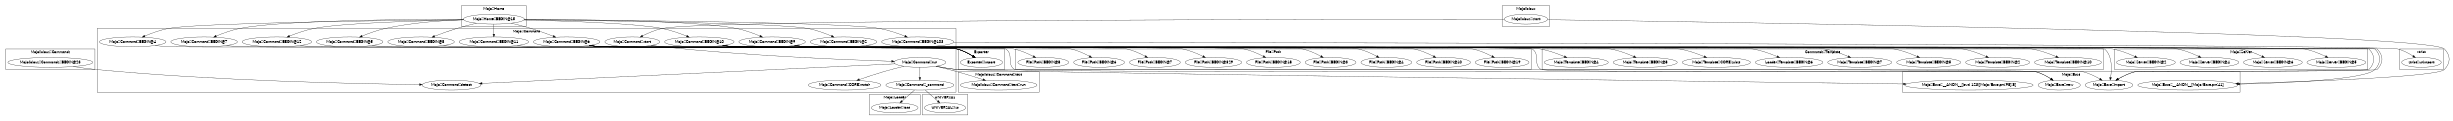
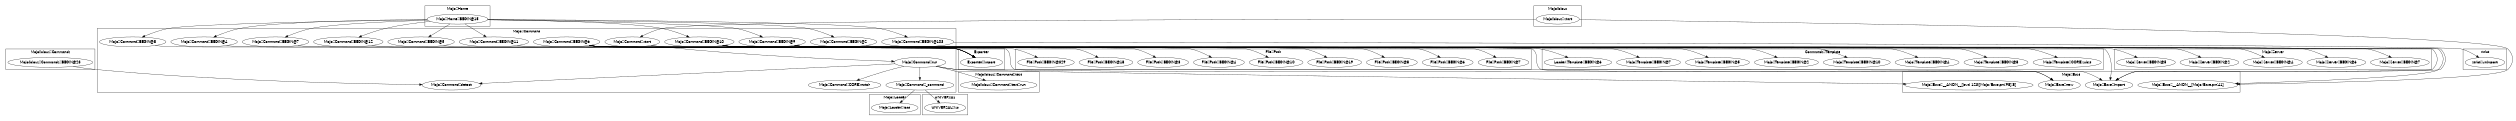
(537, 30) -> none
none -> (2400, 62)
